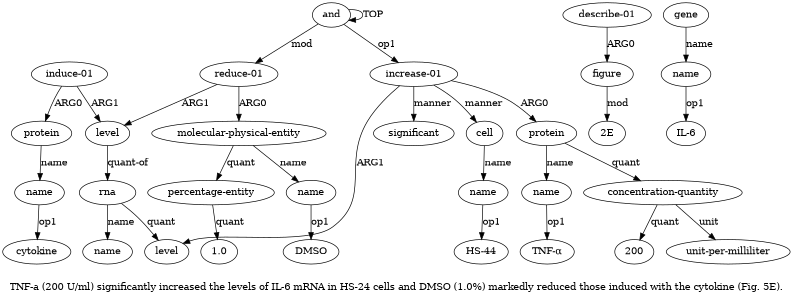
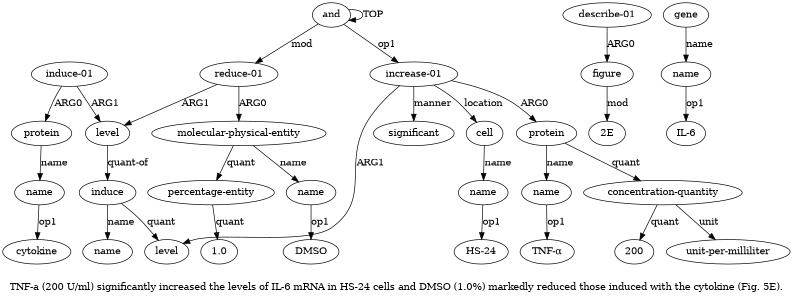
(484, 104) -> (484, 104)
(108, 193) -> (108, 193)
(481, 252) -> (481, 252)
